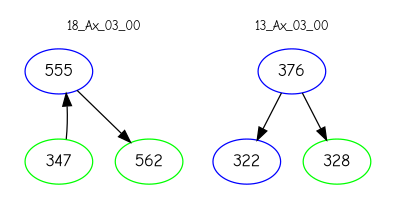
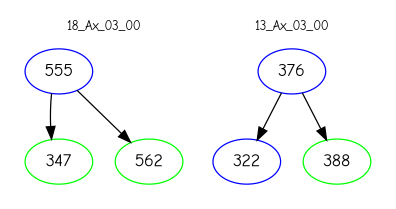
(67, 123) -> (51, 110)
(337, 162) -> (337, 162)
